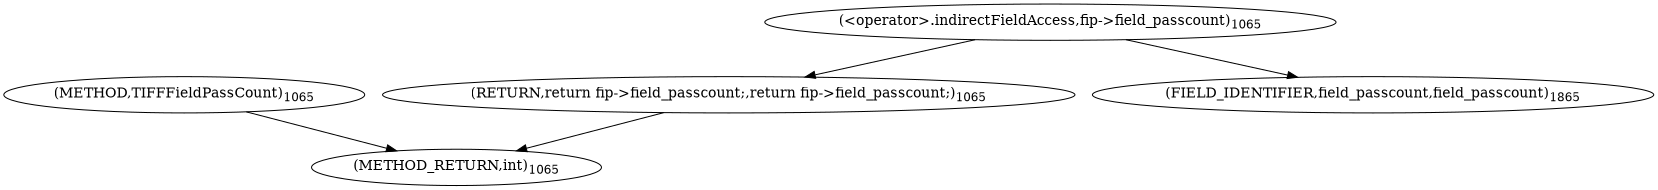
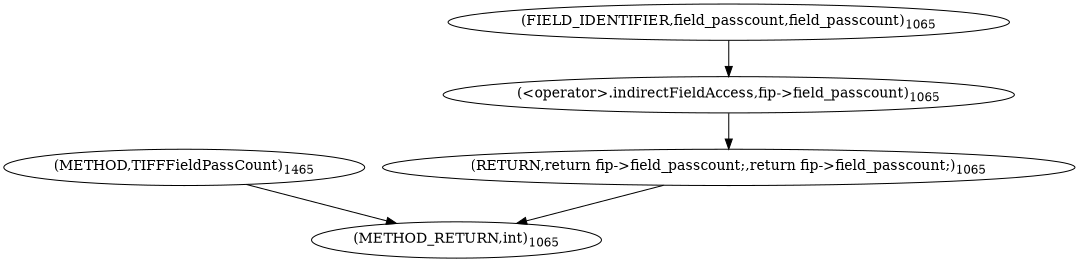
(1207, 57) -> (729, 54)
(299, 93) -> (299, 166)
(1565, 93) -> (921, 21)
